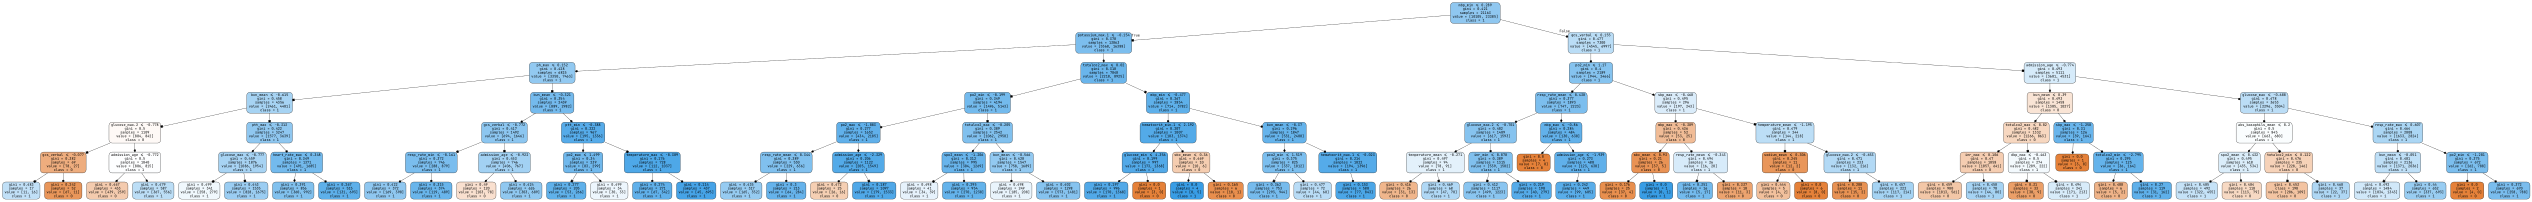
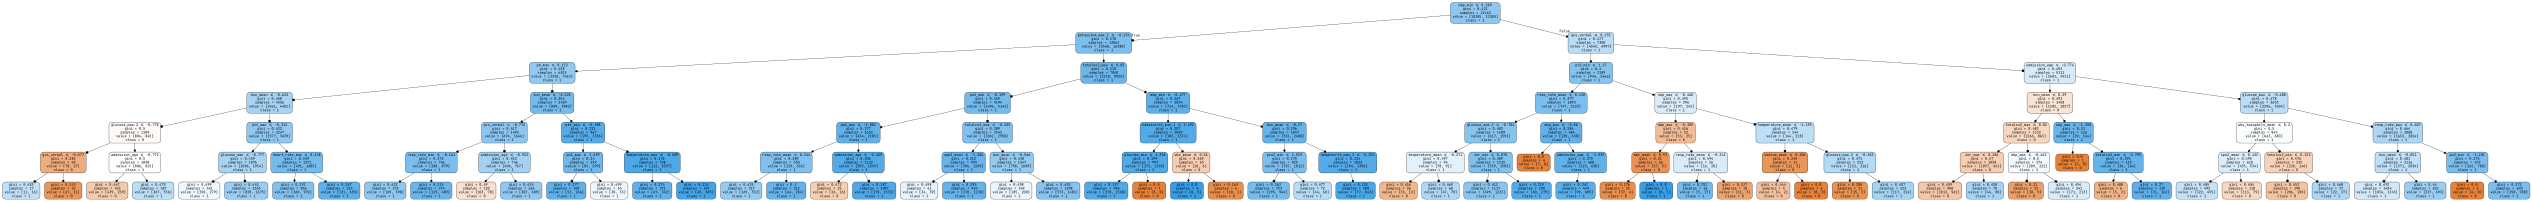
(2287, 191) -> (2287, 191)
